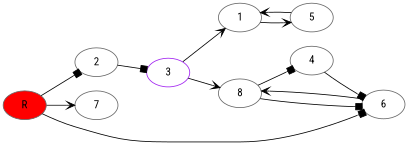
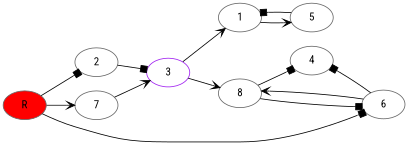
(280, 12) -> (280, 12)
(341, 83) -> (355, 82)
none -> (129, 91)
